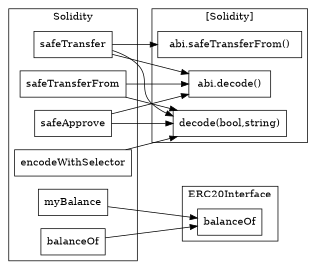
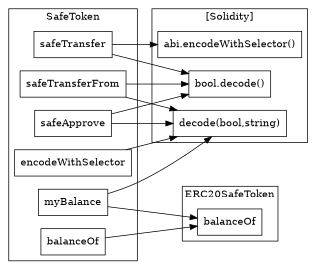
(73, 17) -> (73, 17)
(230, 45) -> (230, 45)
(144, 78) -> (159, 171)
(230, 84) -> (230, 84)
(230, 195) -> (230, 195)
